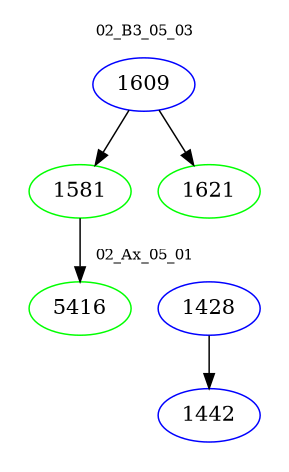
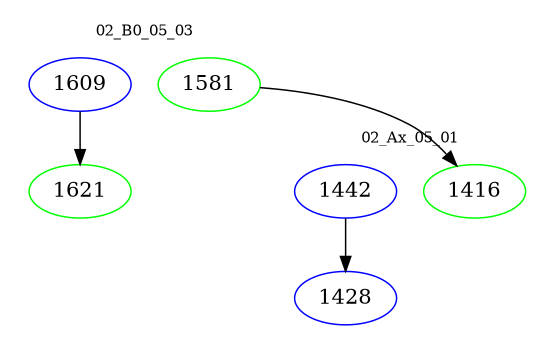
(145, 32) -> (145, 32)
(116, 131) -> none
(80, 309) -> (475, 191)
(209, 355) -> (346, 237)
